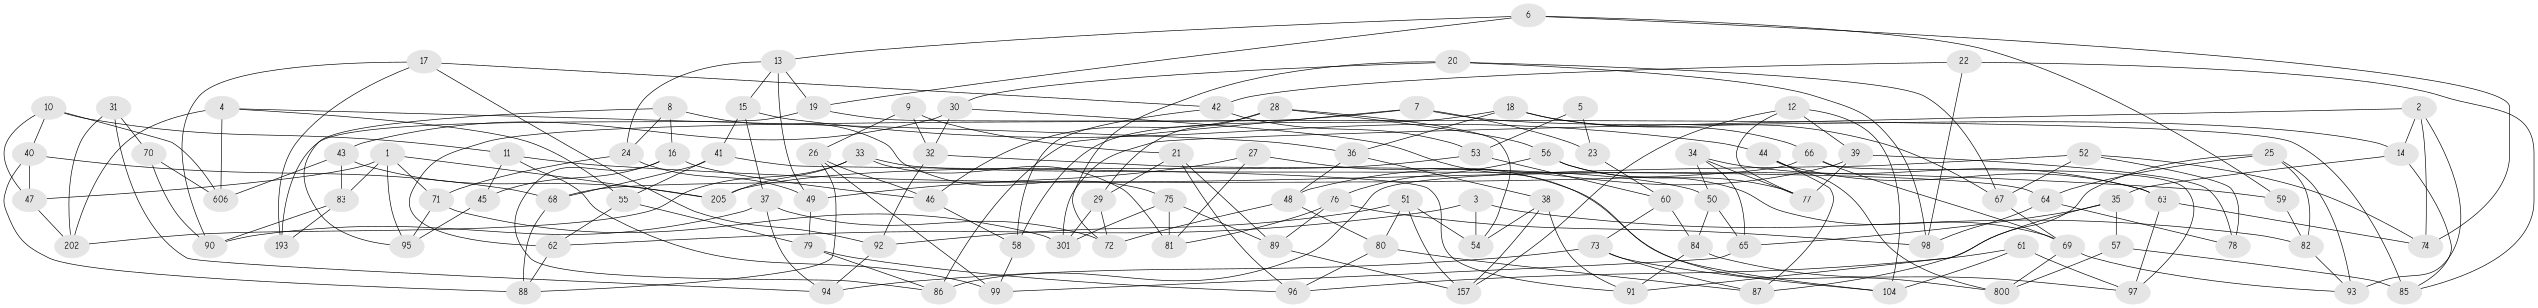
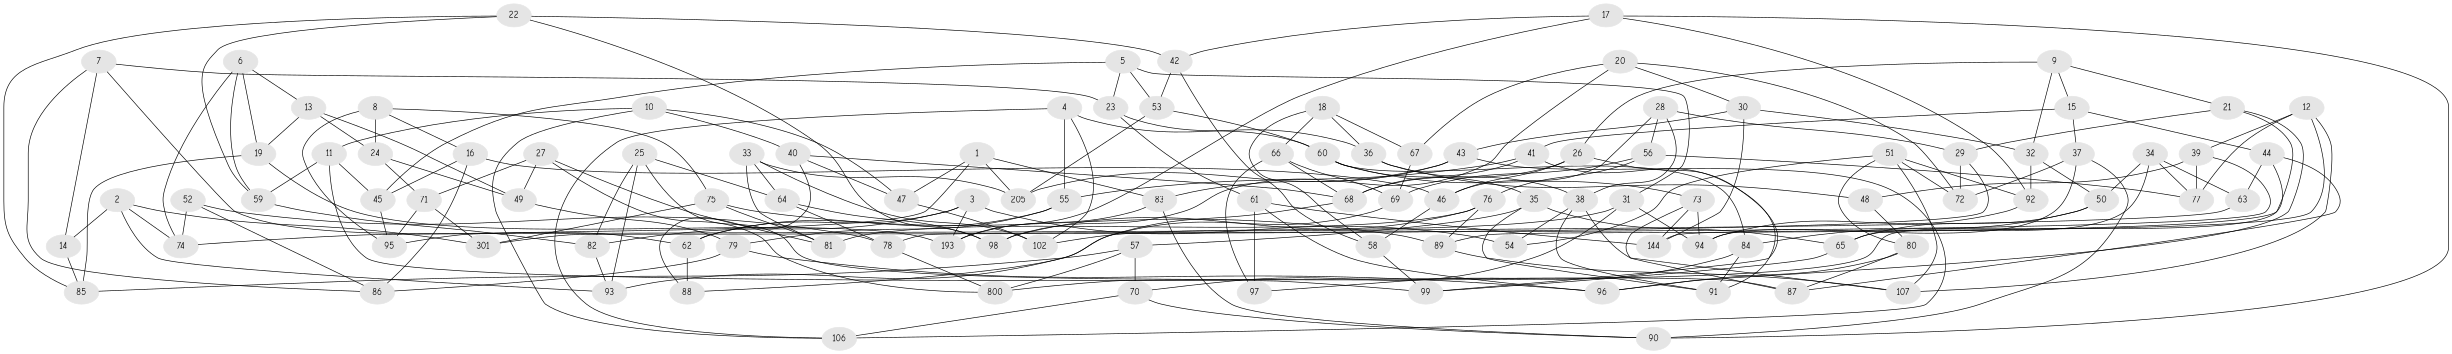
none -> (278, 34)
none -> (1471, 80)
(760, 85) -> (2063, 85)
none -> (697, 86)
(1504, 149) -> (1661, 176)
none -> (1174, 159)
(405, 171) -> (482, 177)
(2256, 172) -> (1428, 177)
(2027, 185) -> none
(221, 200) -> (839, 339)
(1198, 222) -> (1925, 177)
none -> (960, 223)
(72, 246) -> (1040, 246)
(2148, 246) -> none
none -> (1135, 270)
(2035, 270) -> (928, 264)
(765, 275) -> (1464, 177)
(1464, 293) -> (1903, 293)
(1890, 293) -> (1654, 246)
